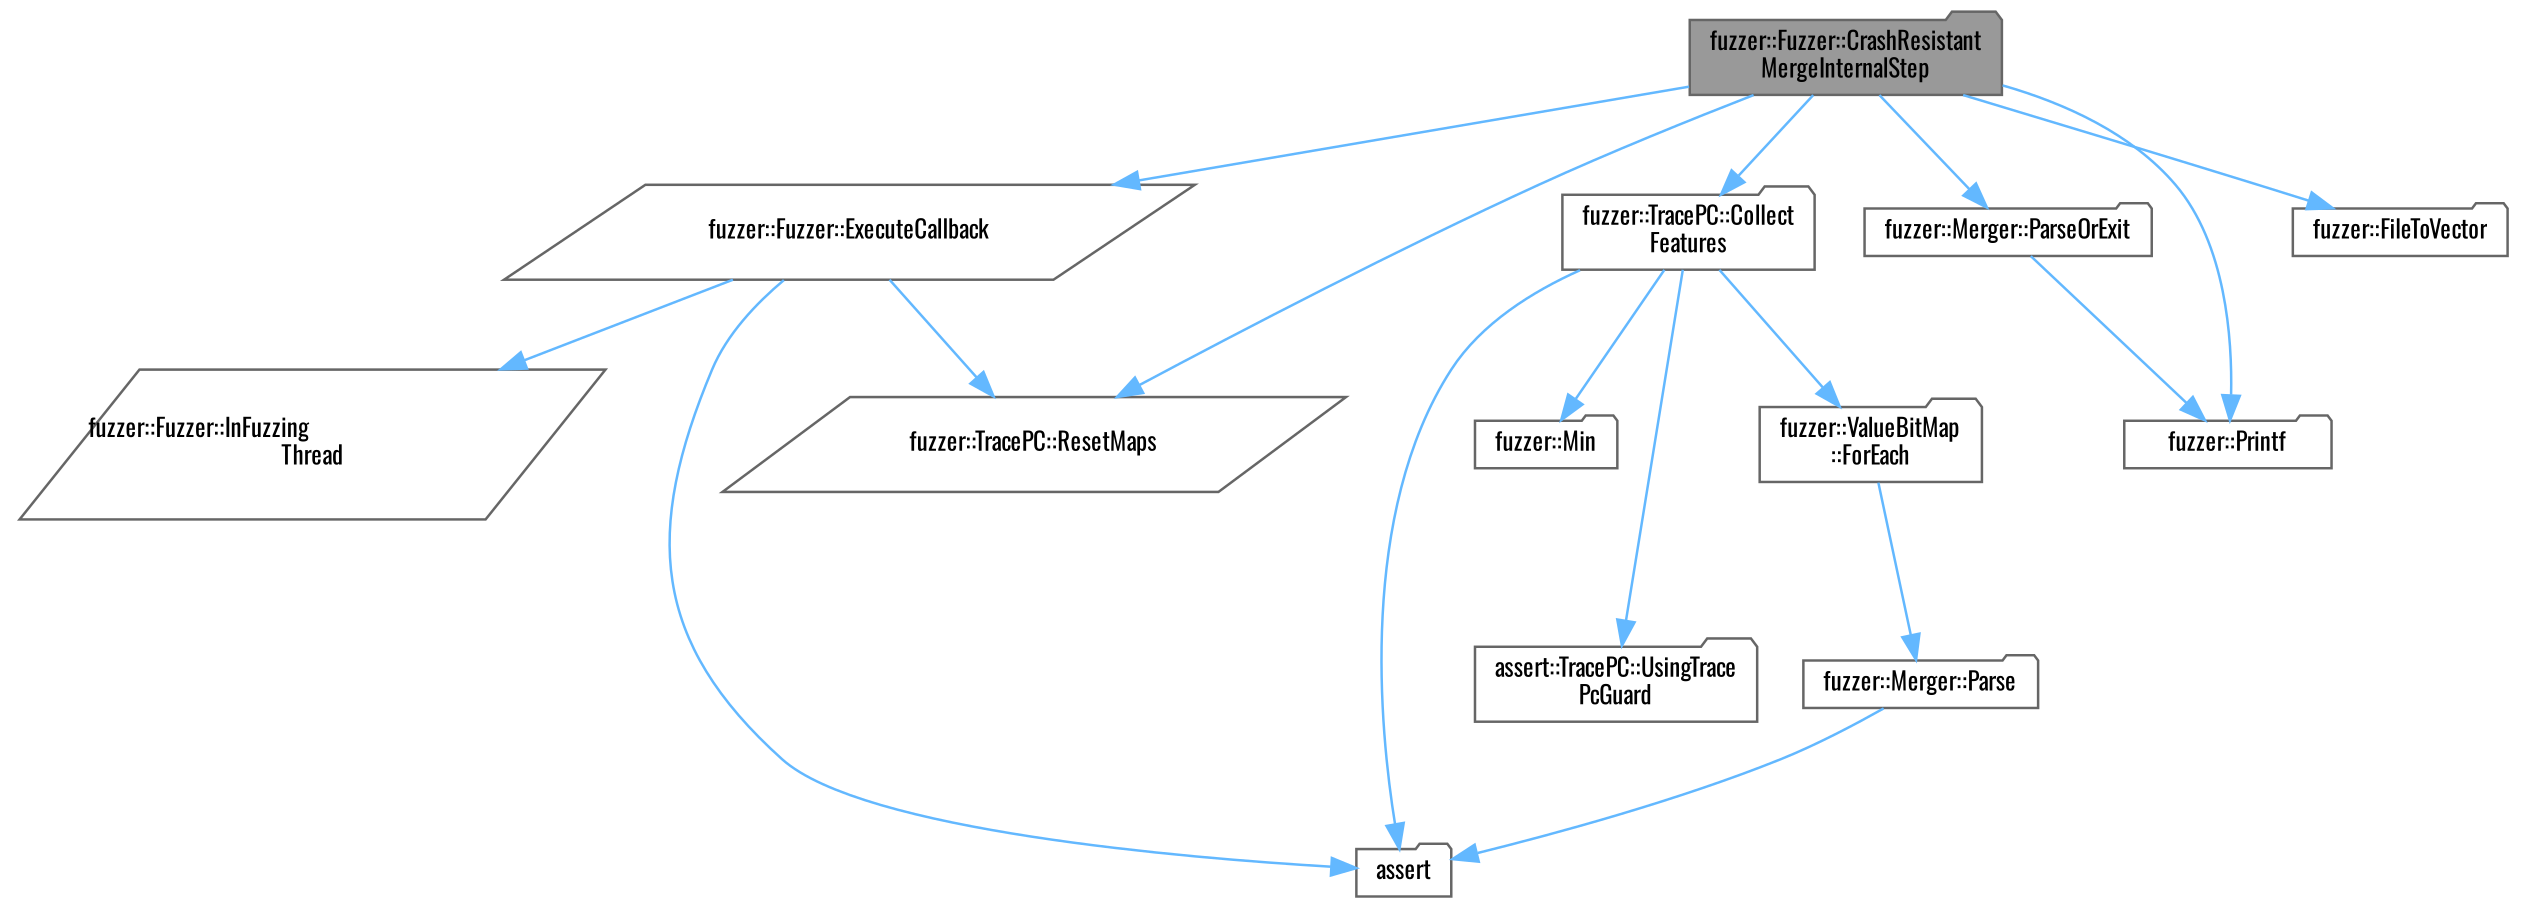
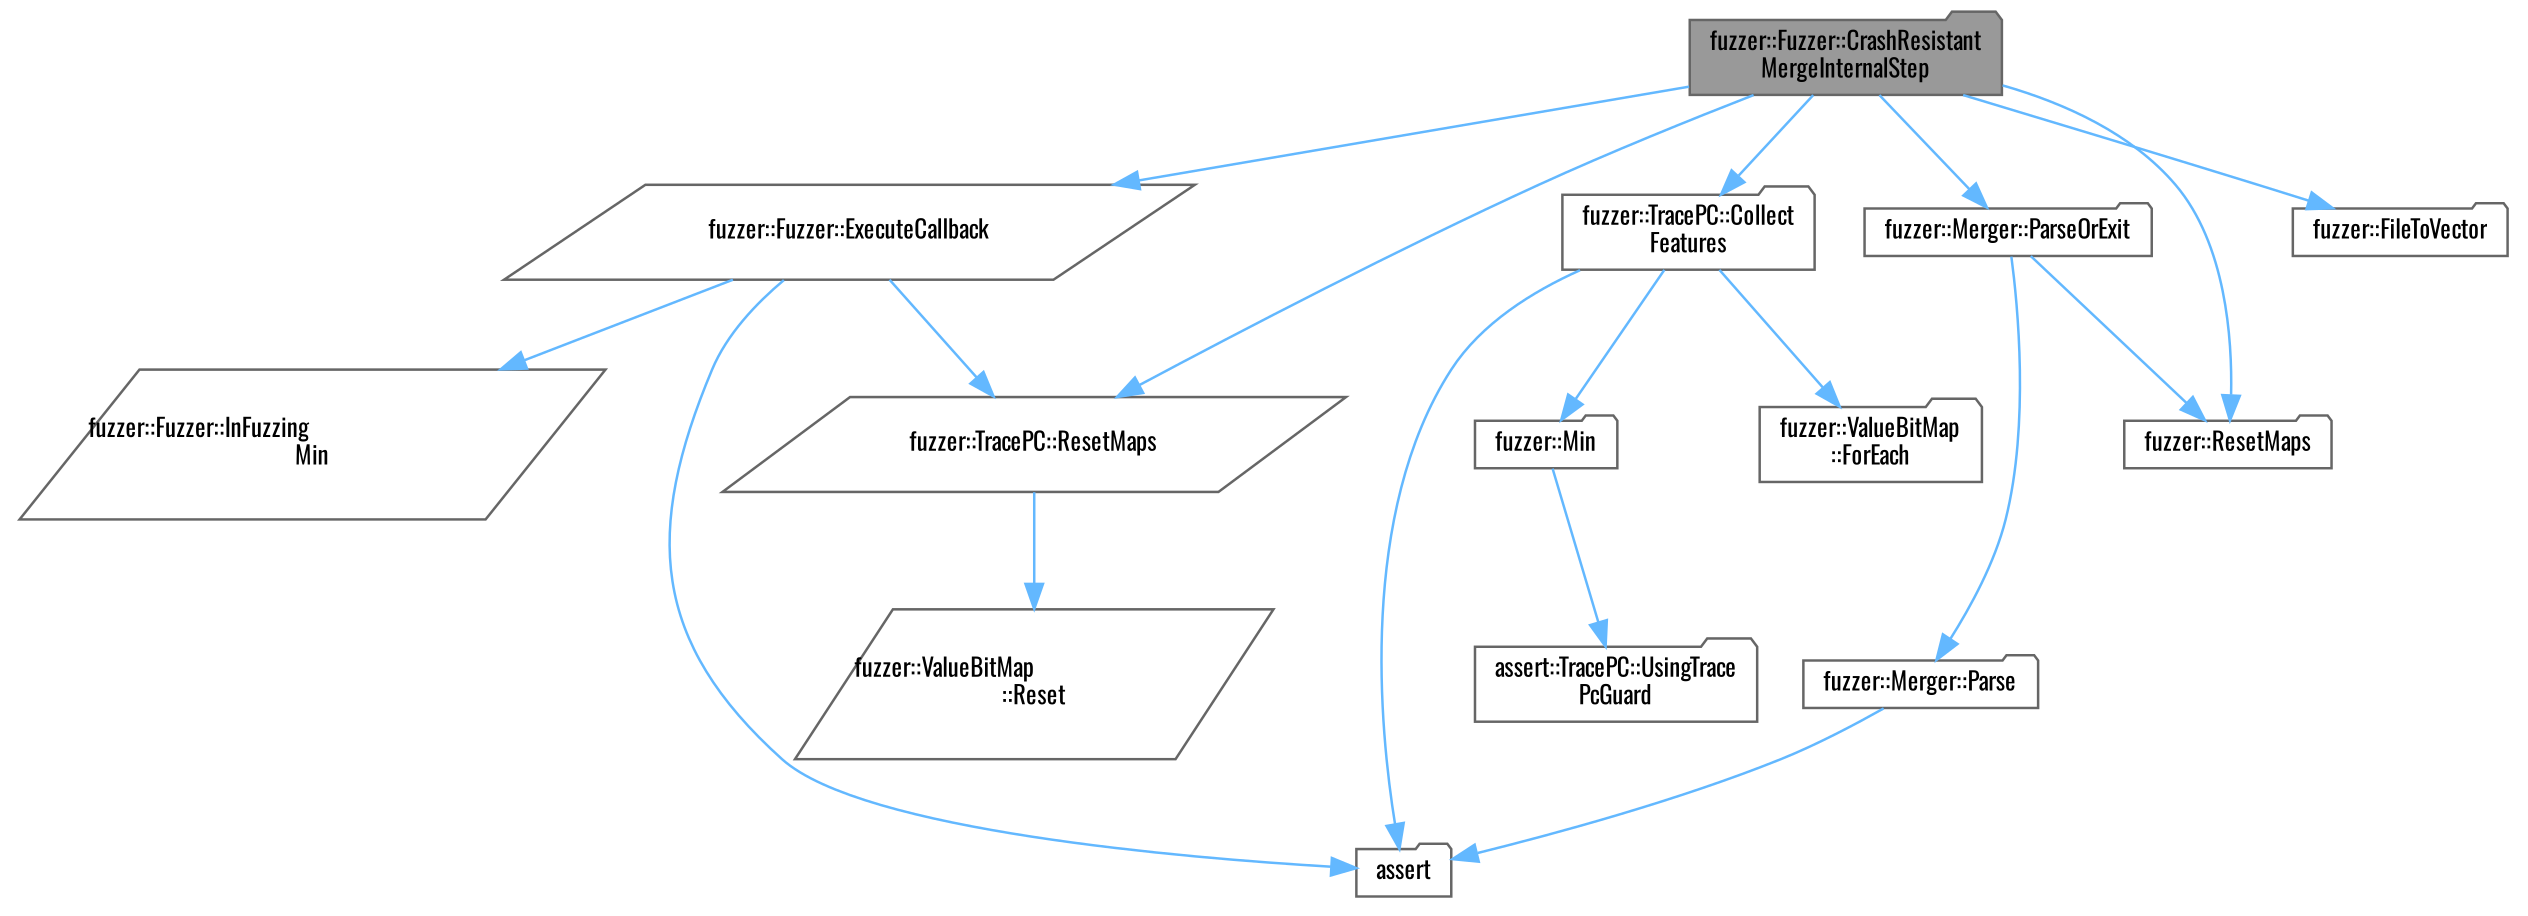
(313, 445) -> (313, 445)
(1654, 445) -> (1575, 545)
(2228, 445) -> (2228, 445)
(1895, 559) -> (2016, 454)
none -> (1034, 684)
